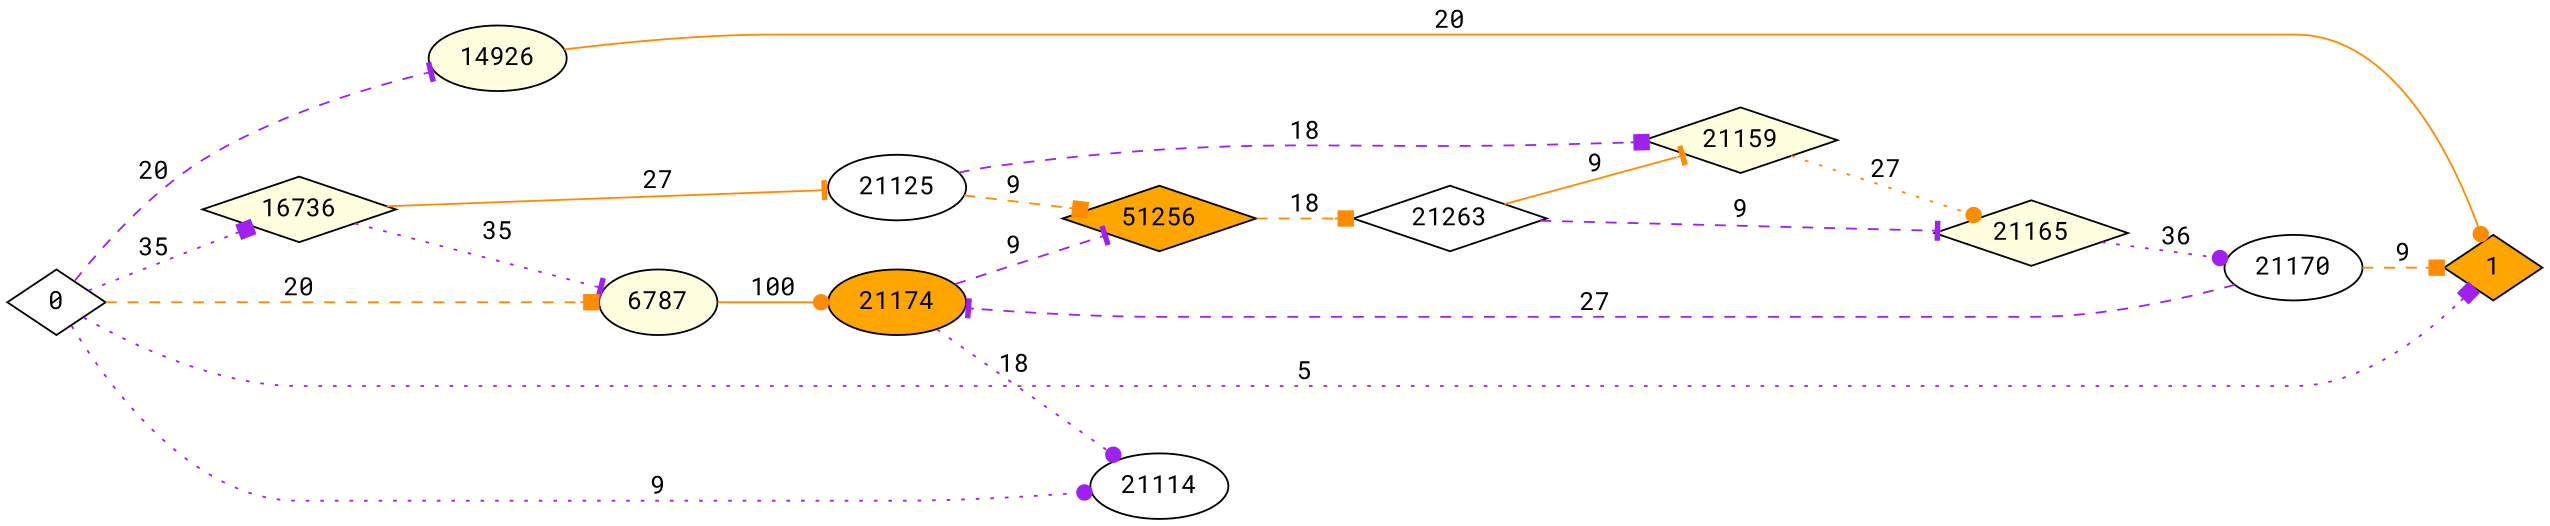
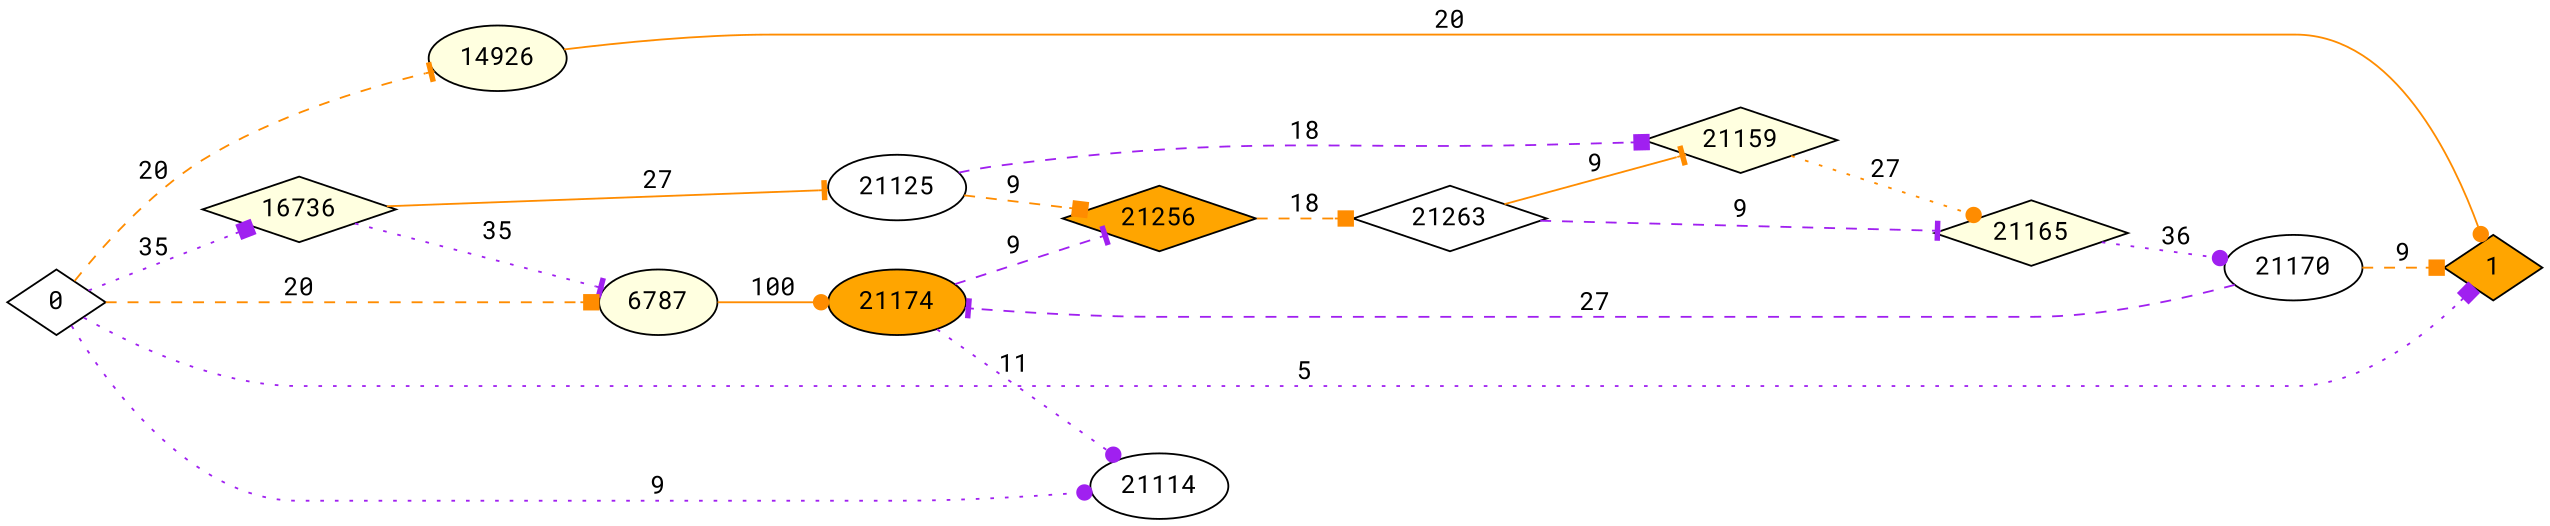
(230, 144) -> (230, 144)
(1159, 218) -> (1159, 218)
(1014, 365) -> (1014, 365)
